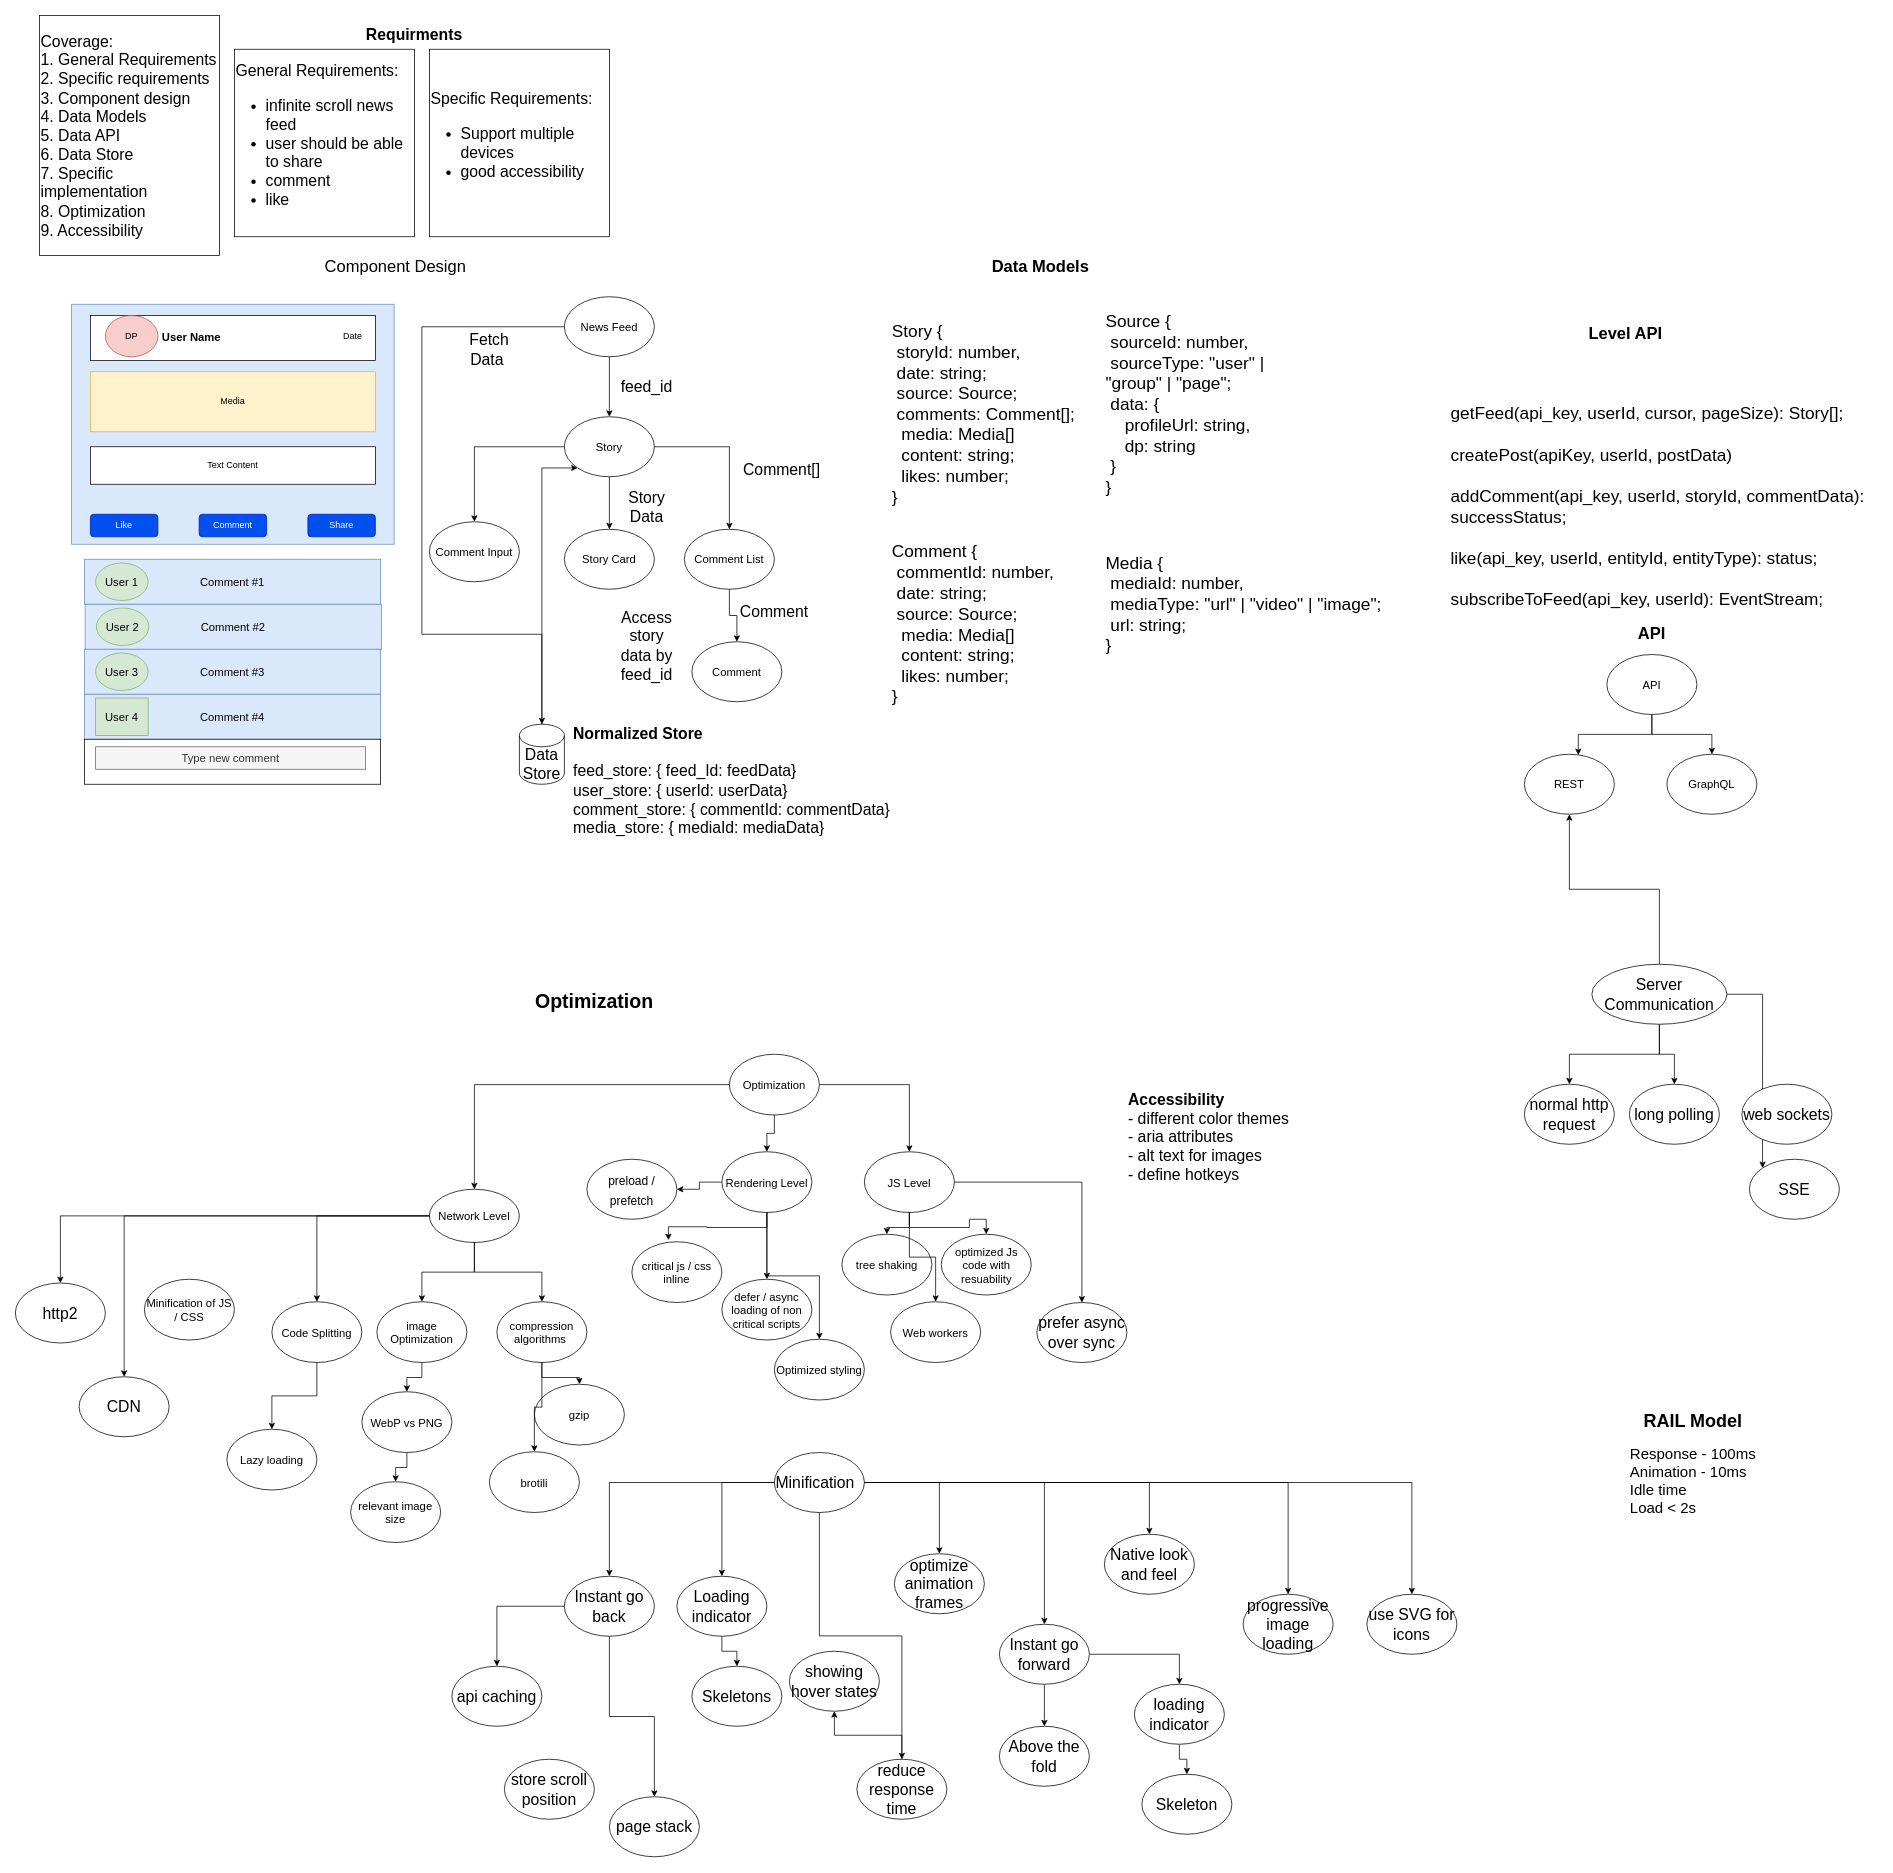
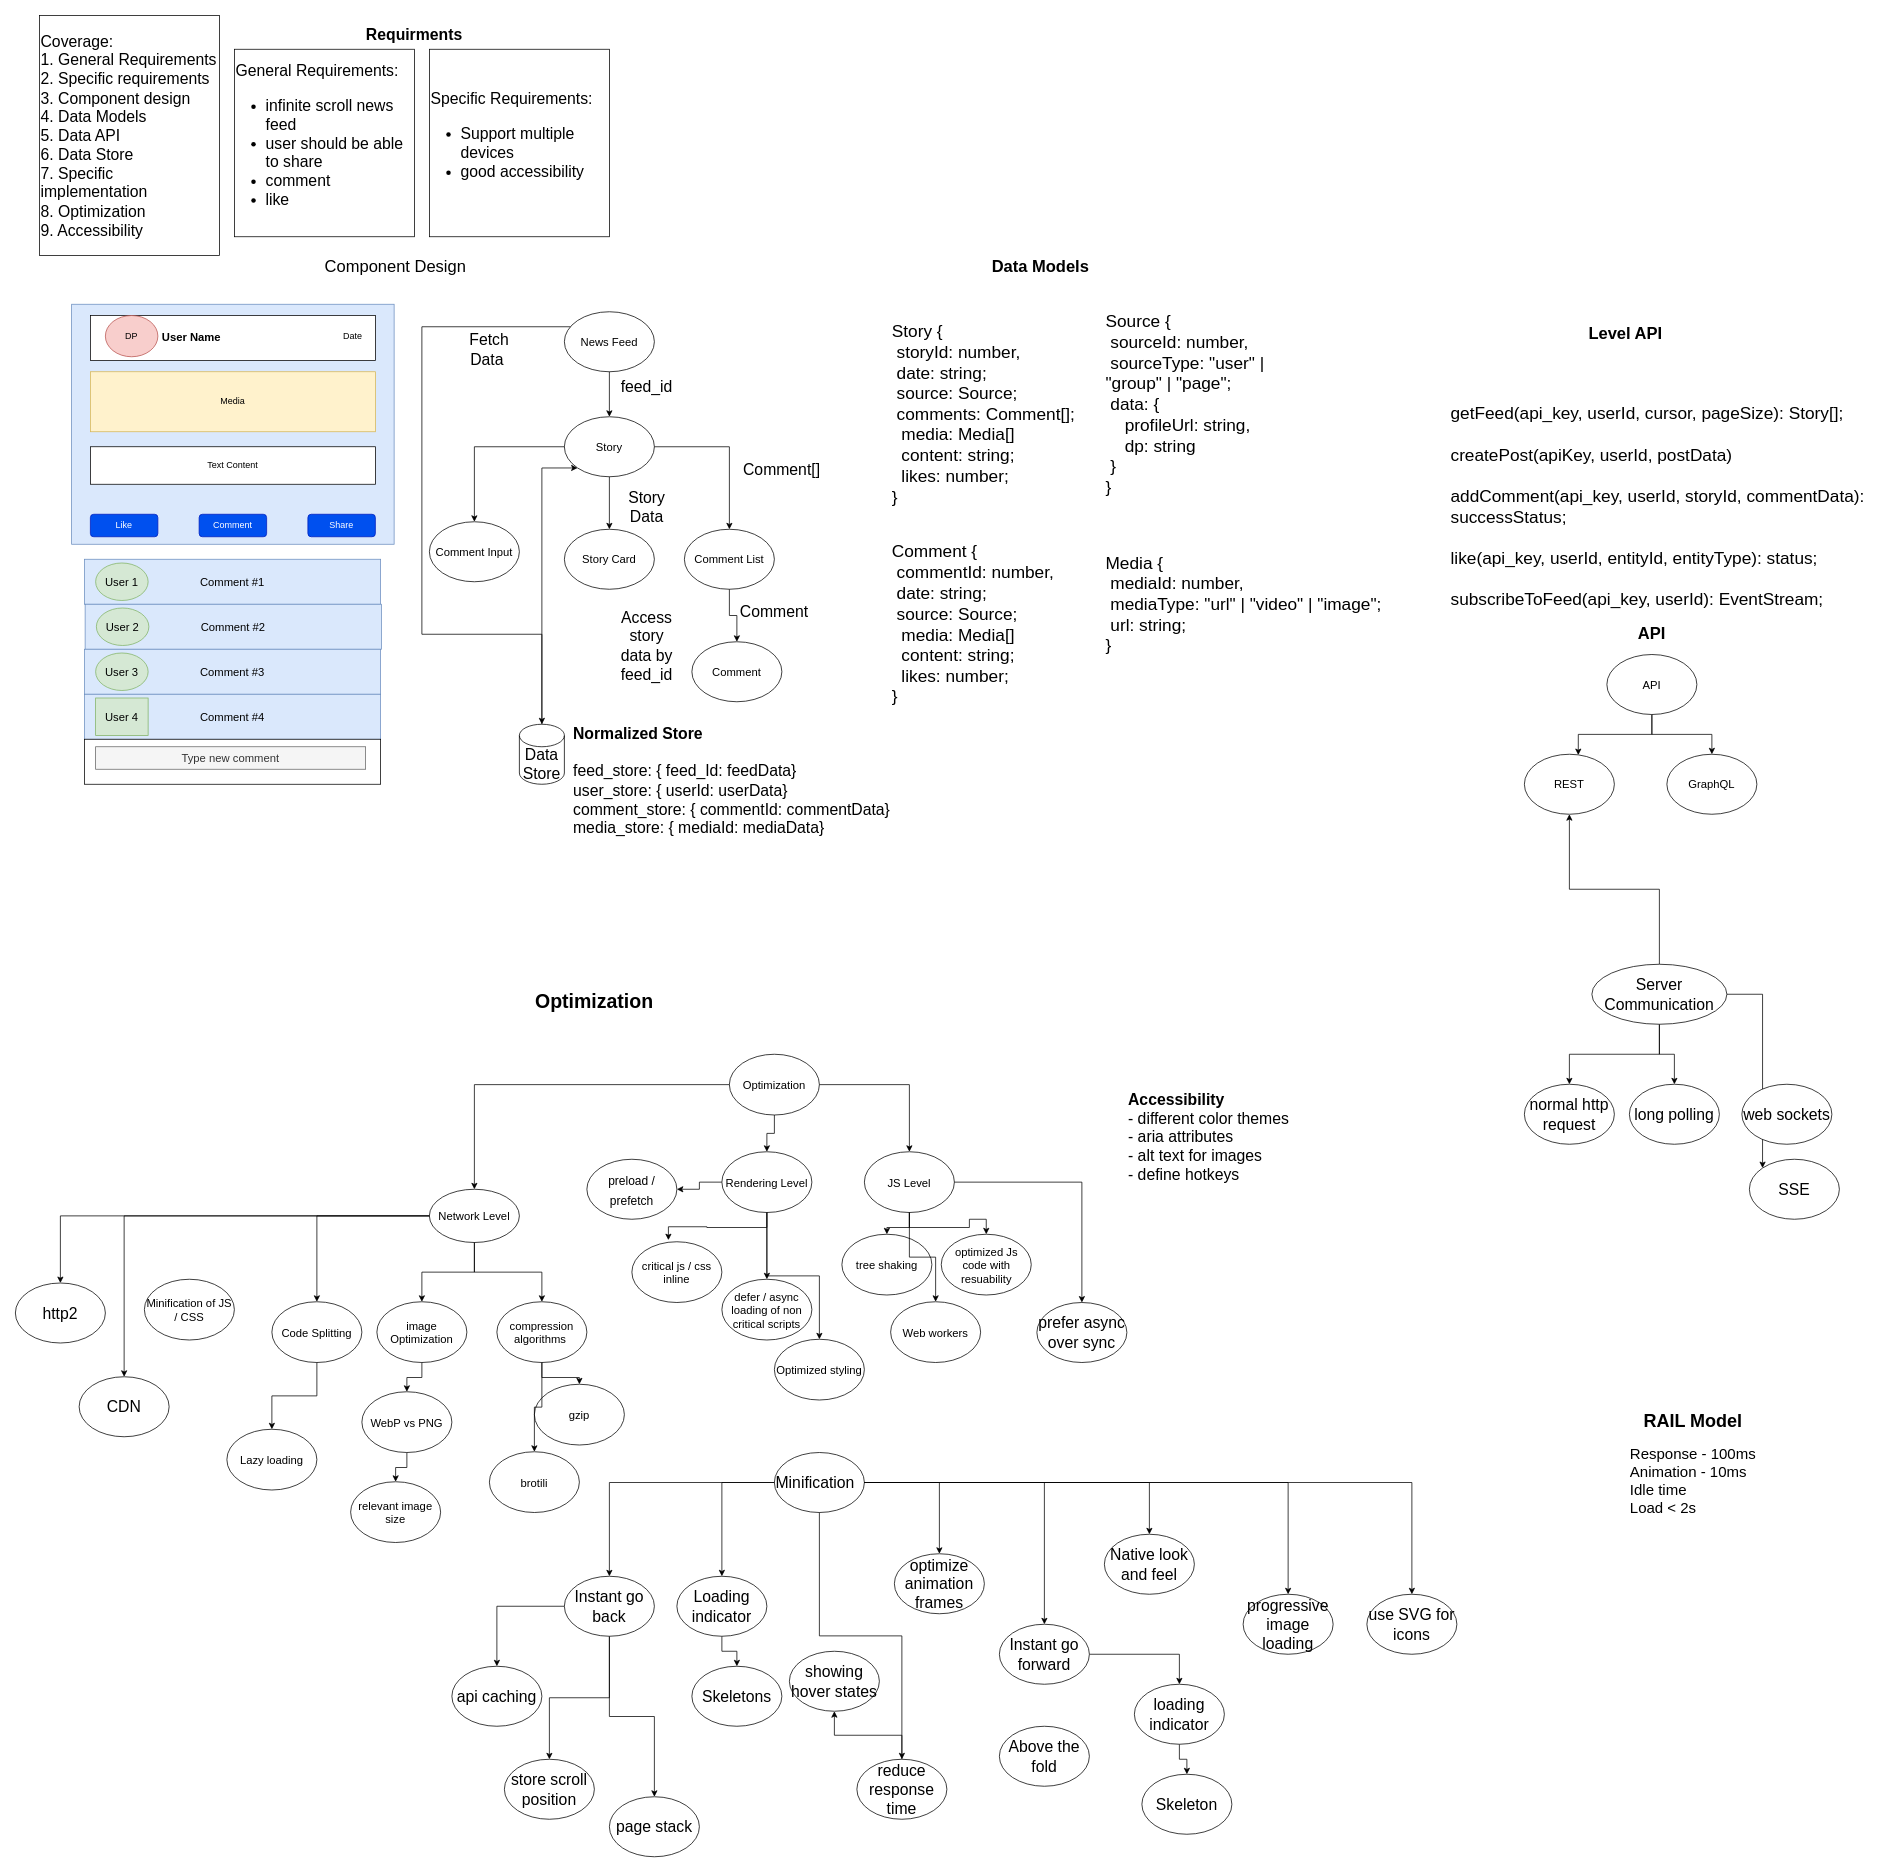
(609, 327) -> (609, 342)
none -> (550, 1698)
(1044, 1702) -> none
